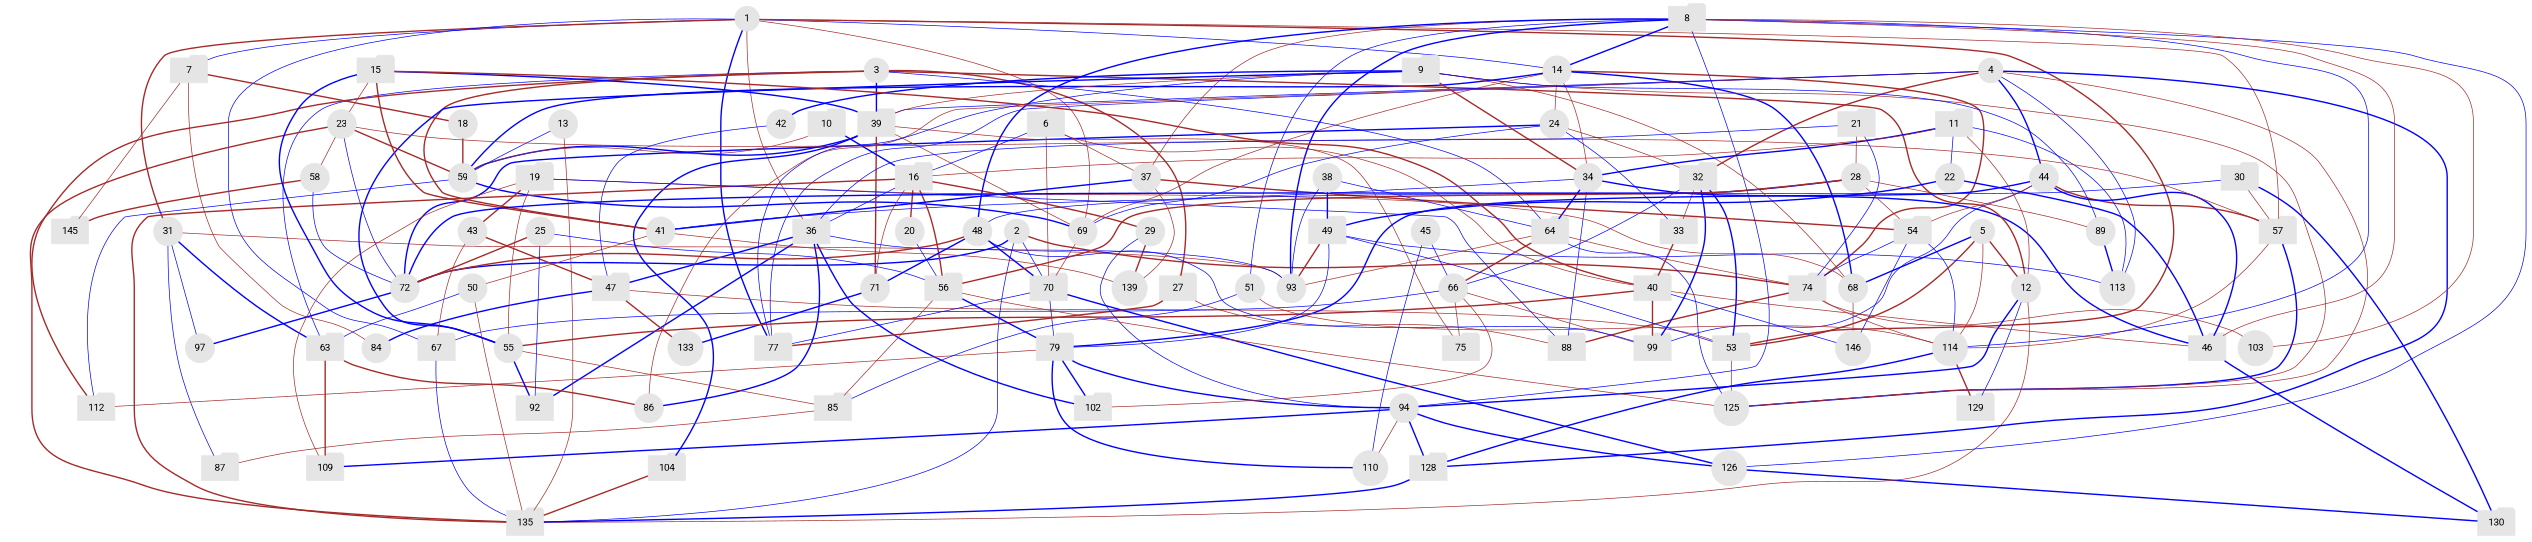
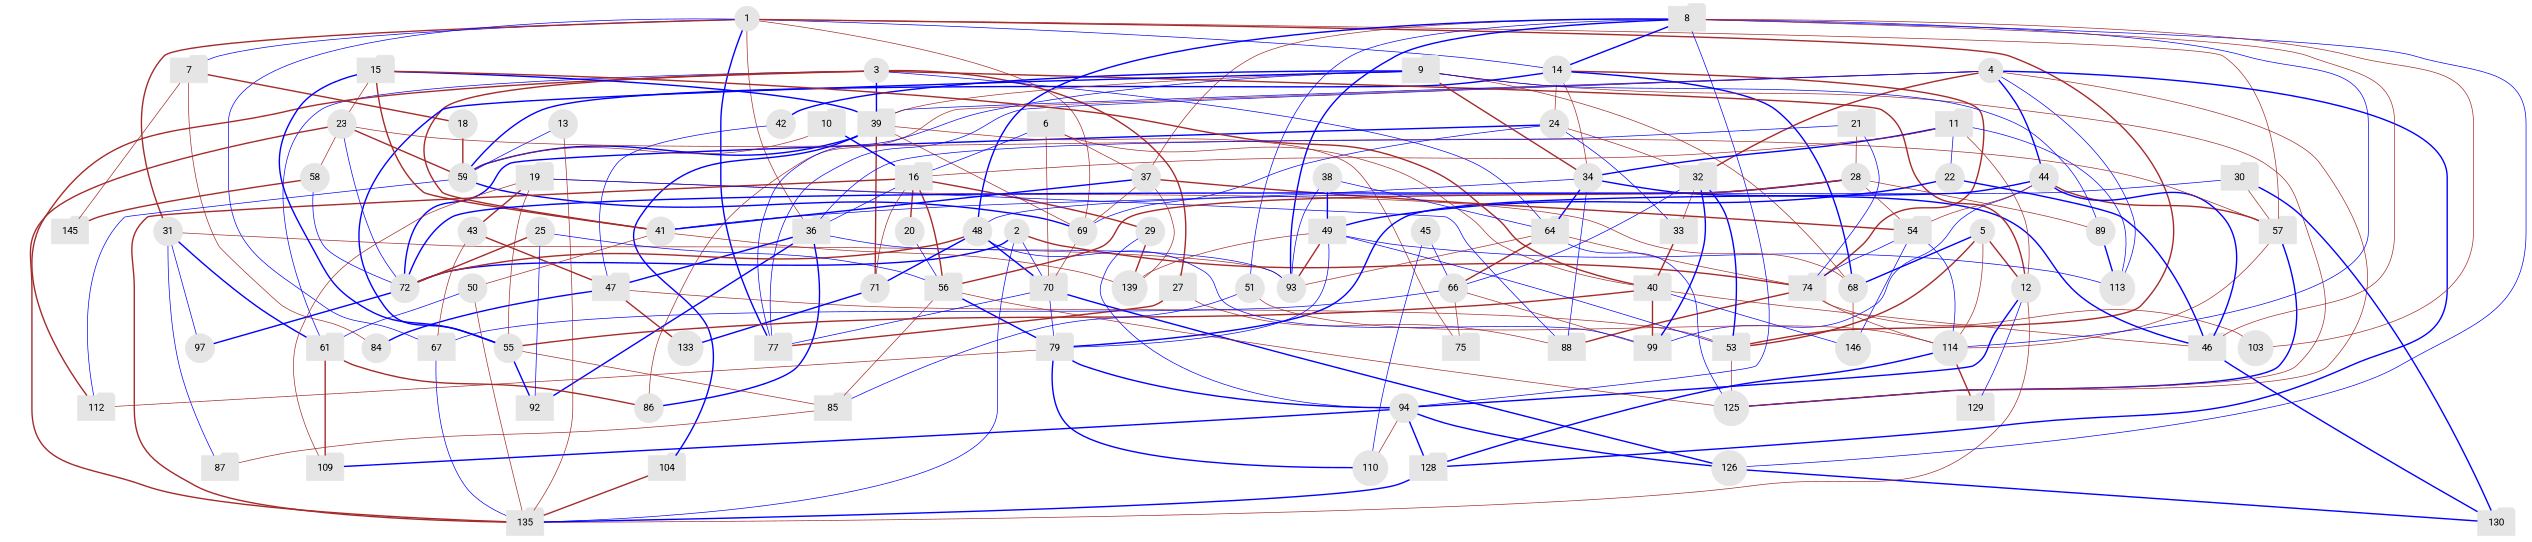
(1347, 122) -> (1109, 209)
none -> (1224, 248)
(325, 348) -> (325, 348)
(1093, 408) -> none
